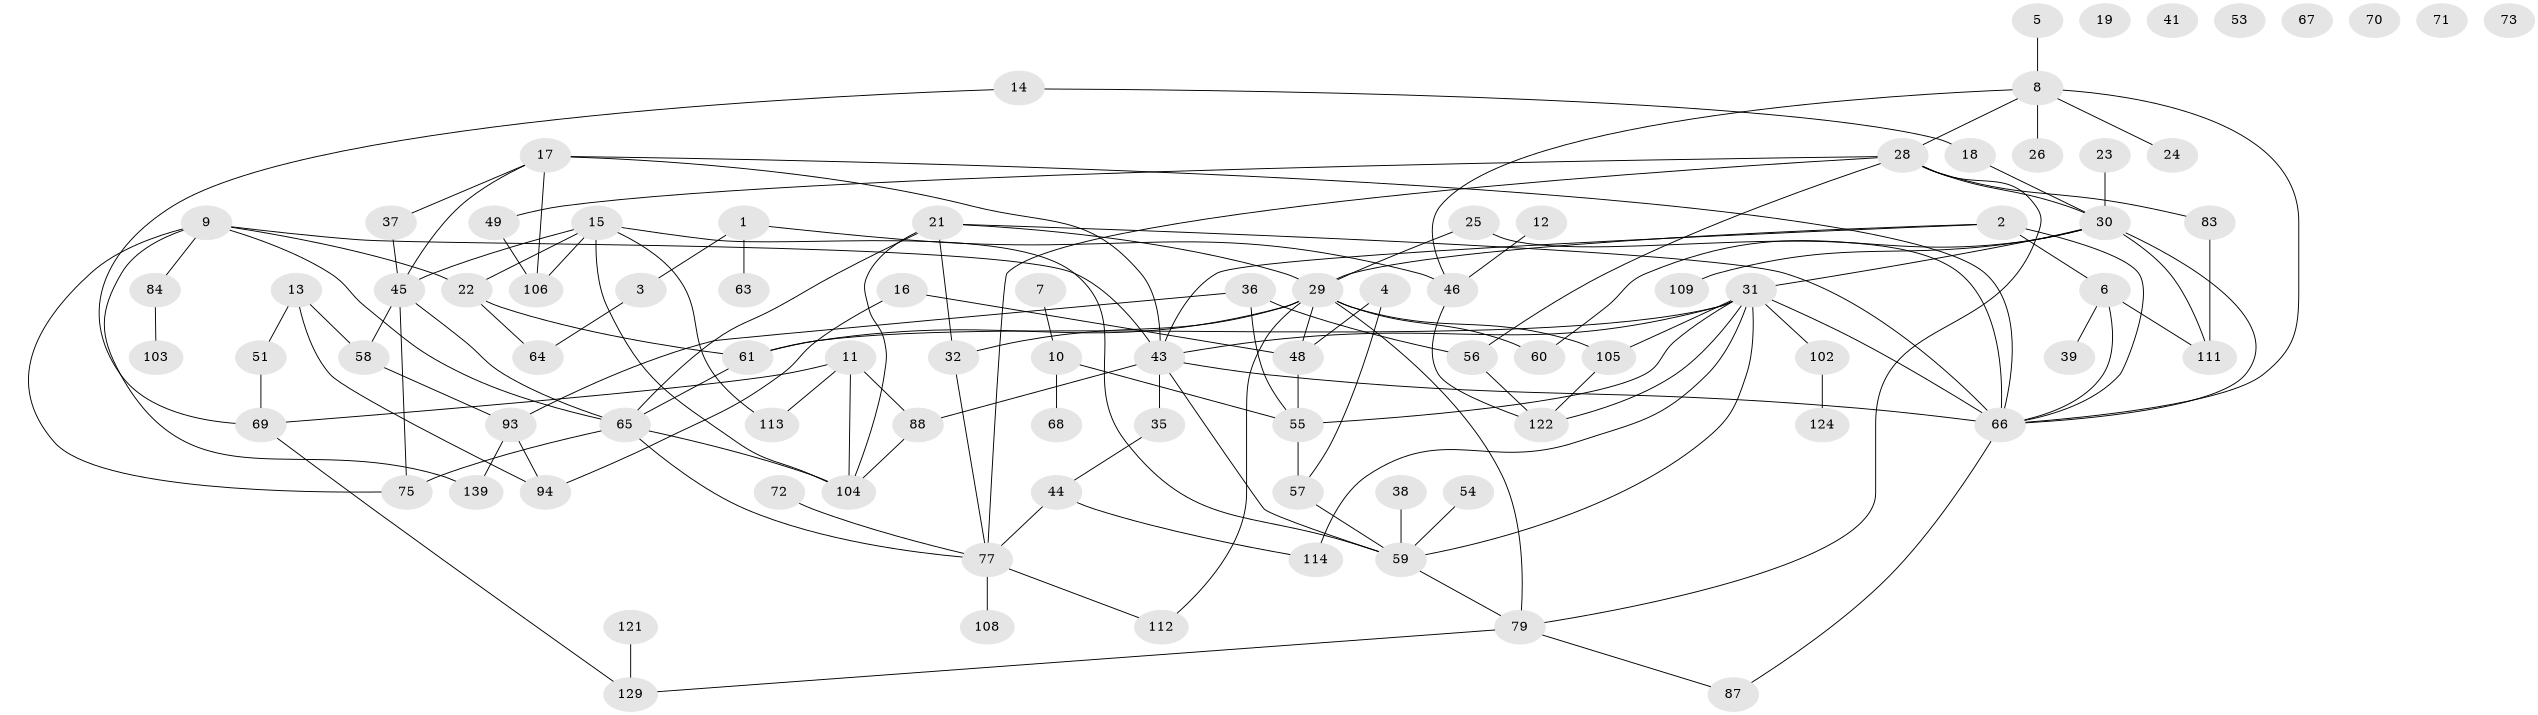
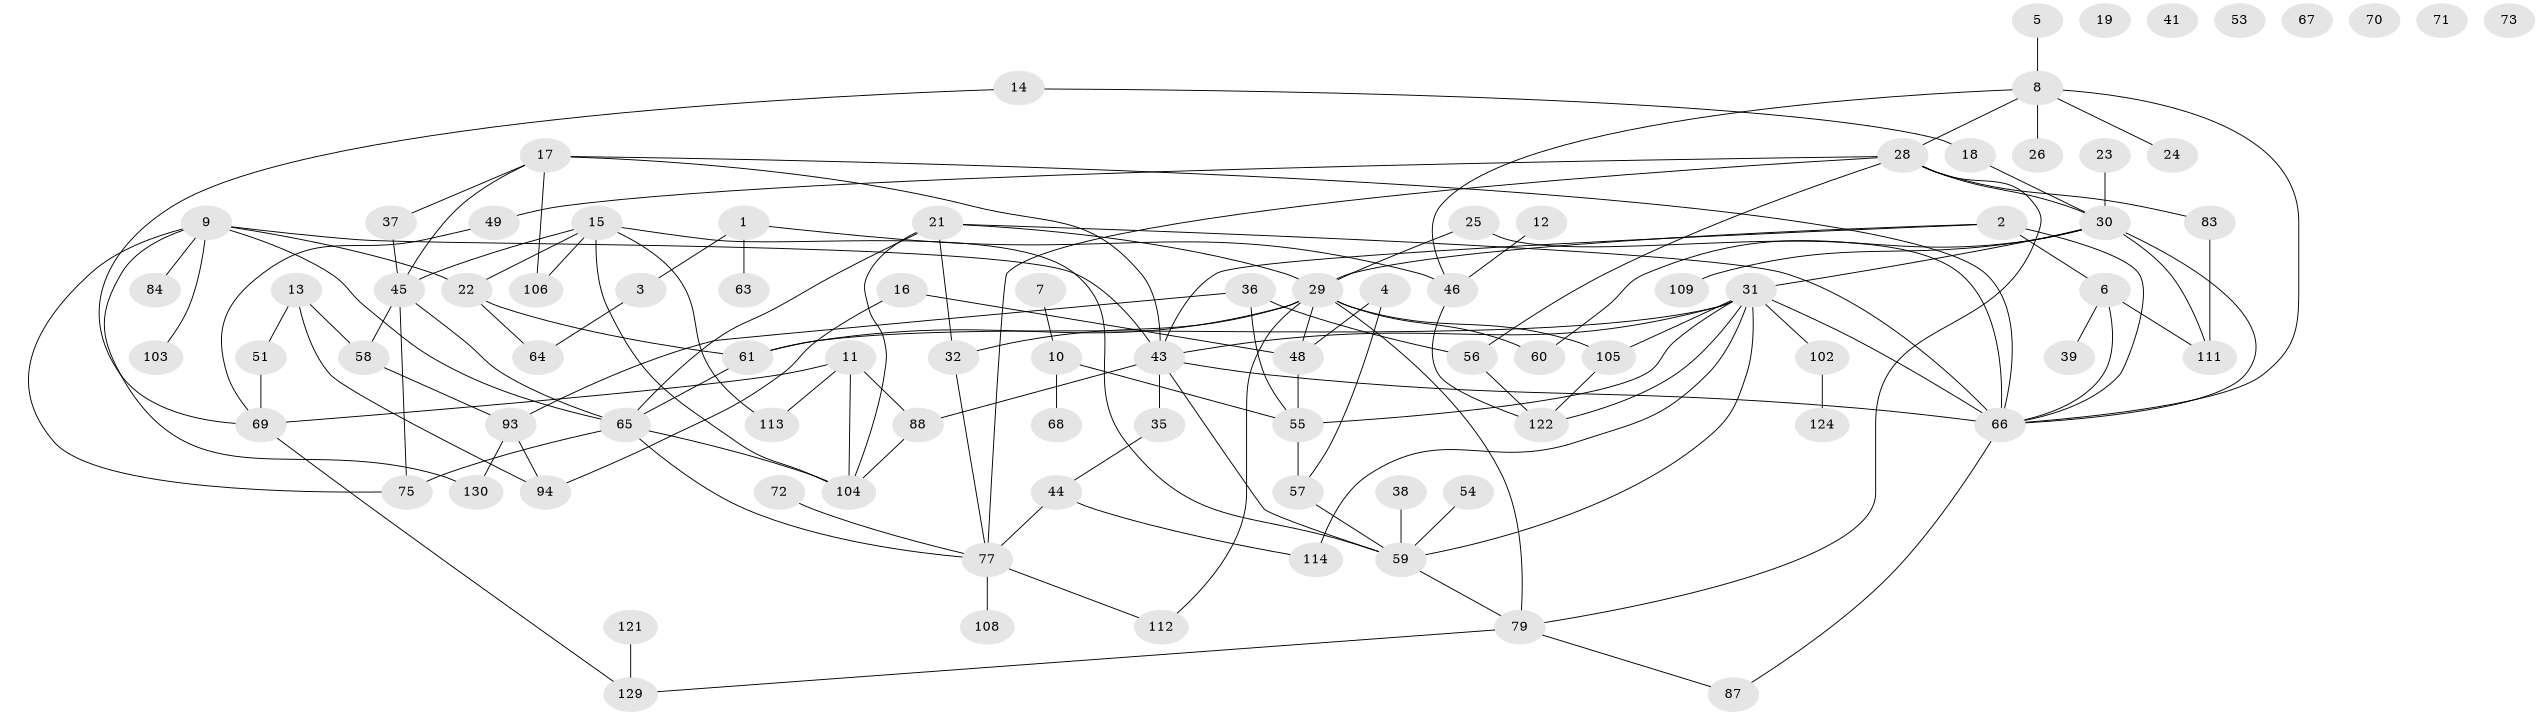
(515, 256) -> (287, 258)
(156, 324) -> (194, 294)
(476, 492) -> (476, 492)
